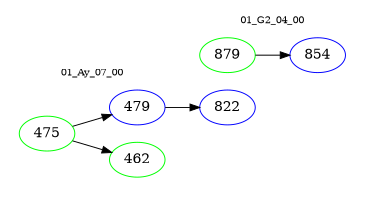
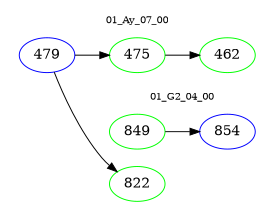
(227, 55) -> (137, 132)
(227, 107) -> (137, 184)
(87, 122) -> (87, 55)
